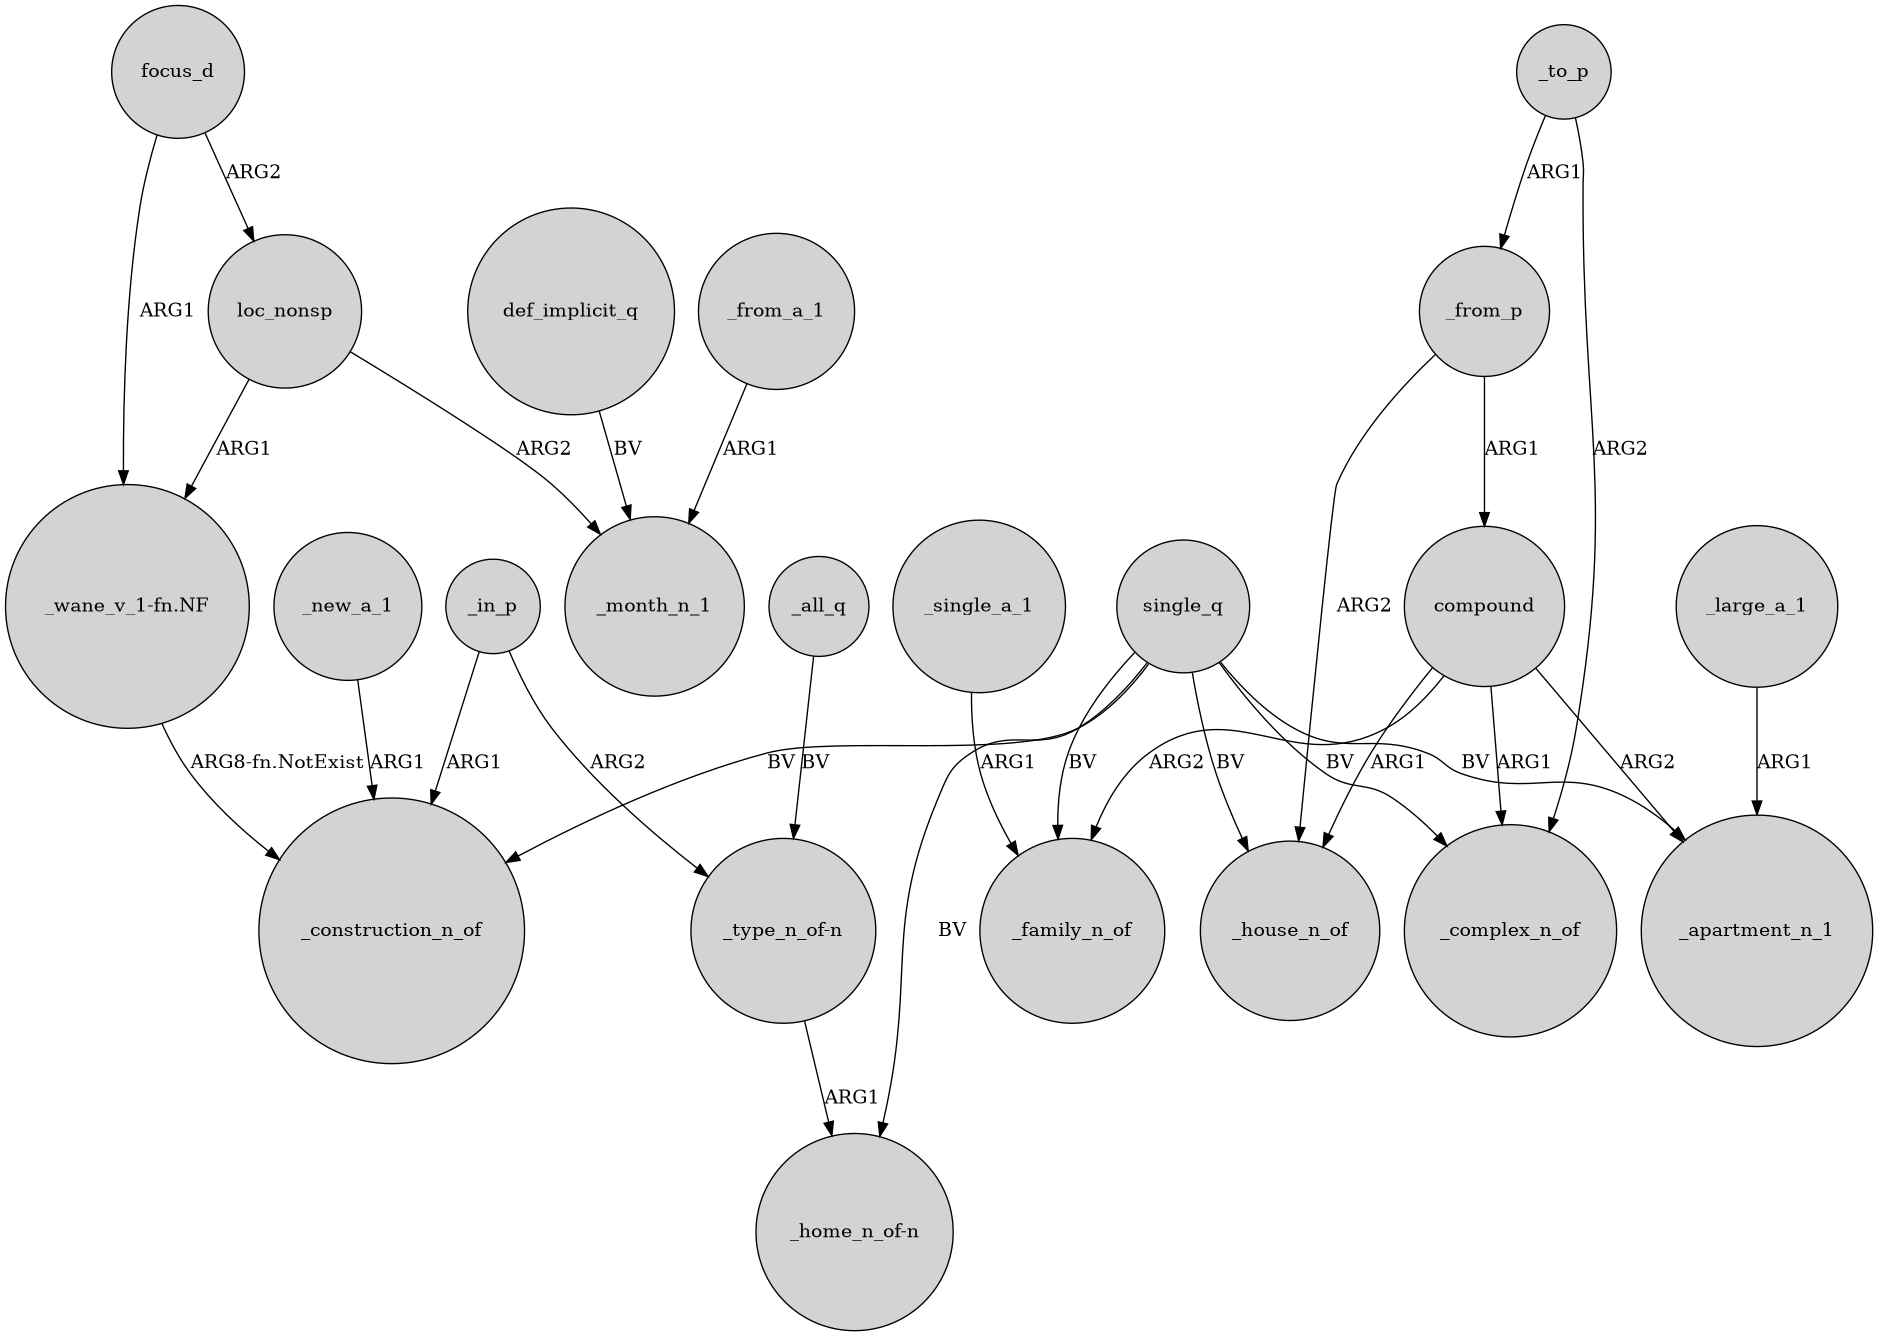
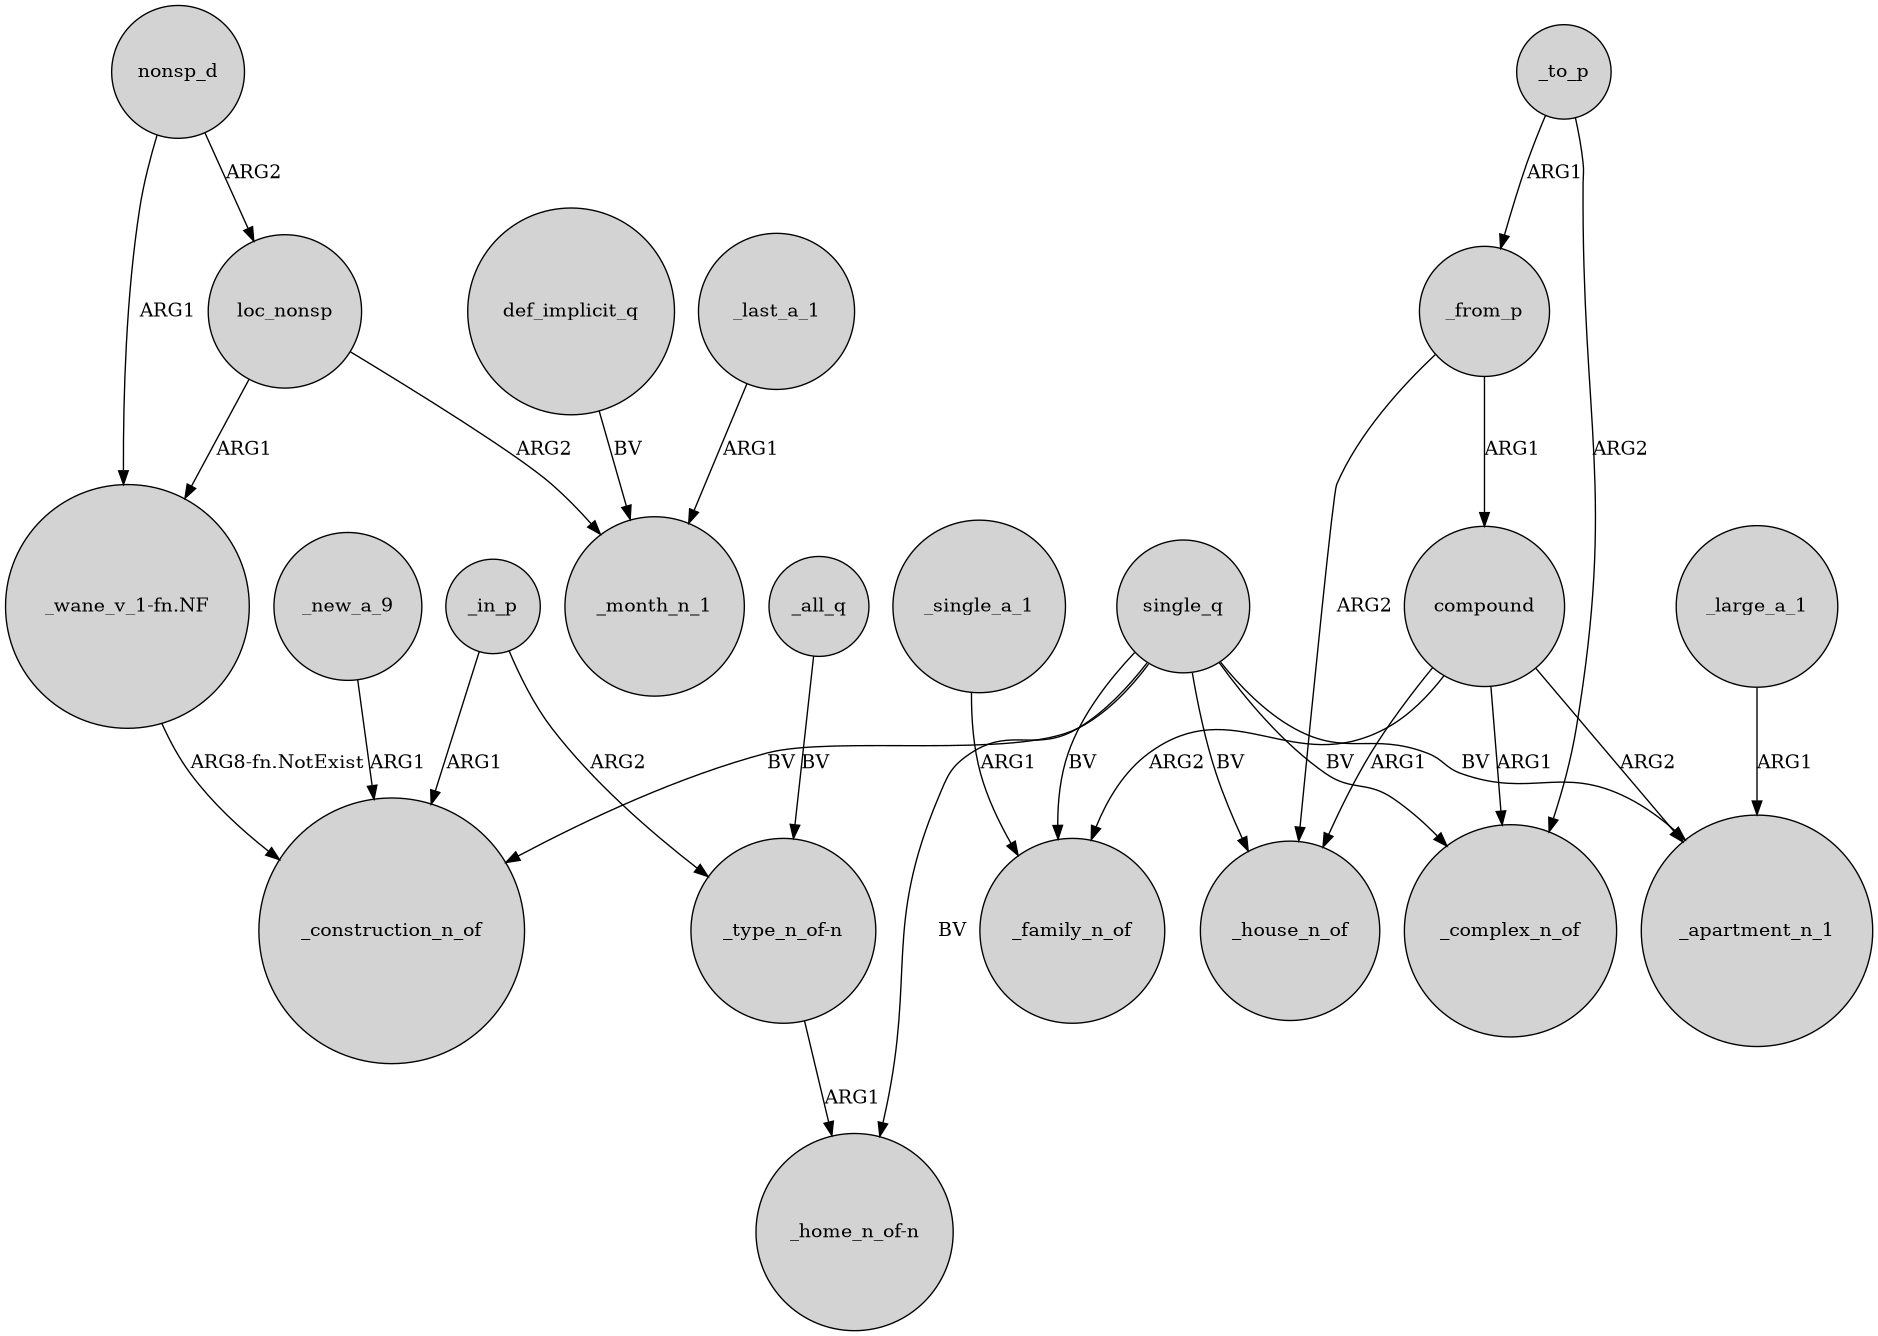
(178, 72) -> (178, 72)
(777, 311) -> (777, 311)
(348, 606) -> (348, 606)
